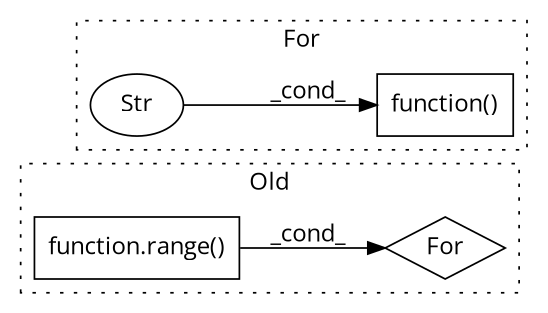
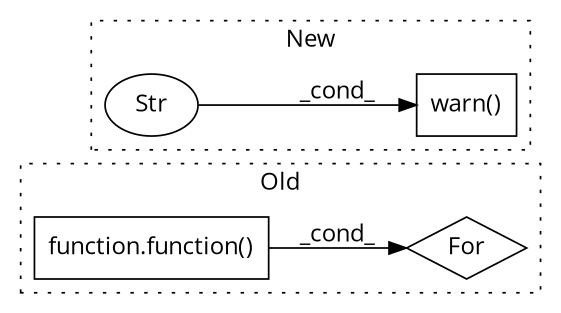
(302, 40) -> (311, 40)
(445, 105) -> (467, 105)
(137, 248) -> (152, 248)
